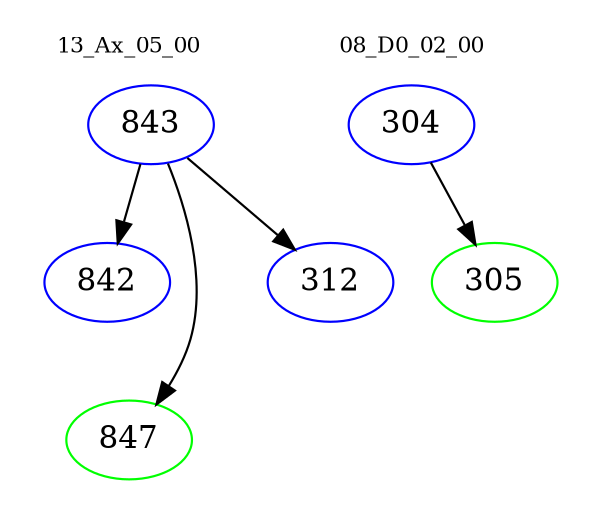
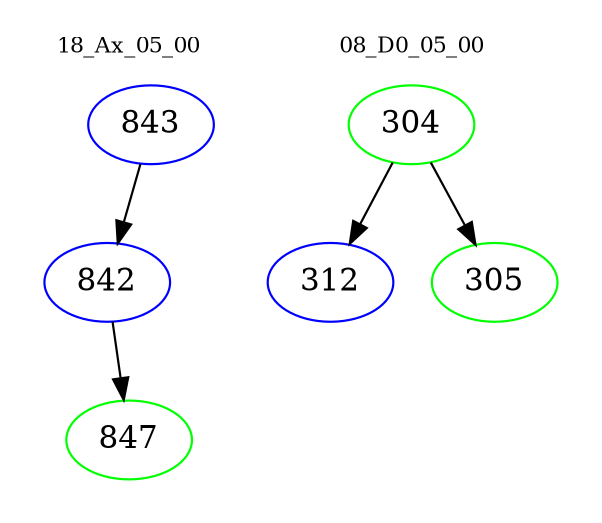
(129, 47) -> (129, 47)
(413, 47) -> (413, 47)
(412, 125) -> (412, 125)
(217, 183) -> (376, 193)
(196, 276) -> (117, 350)
